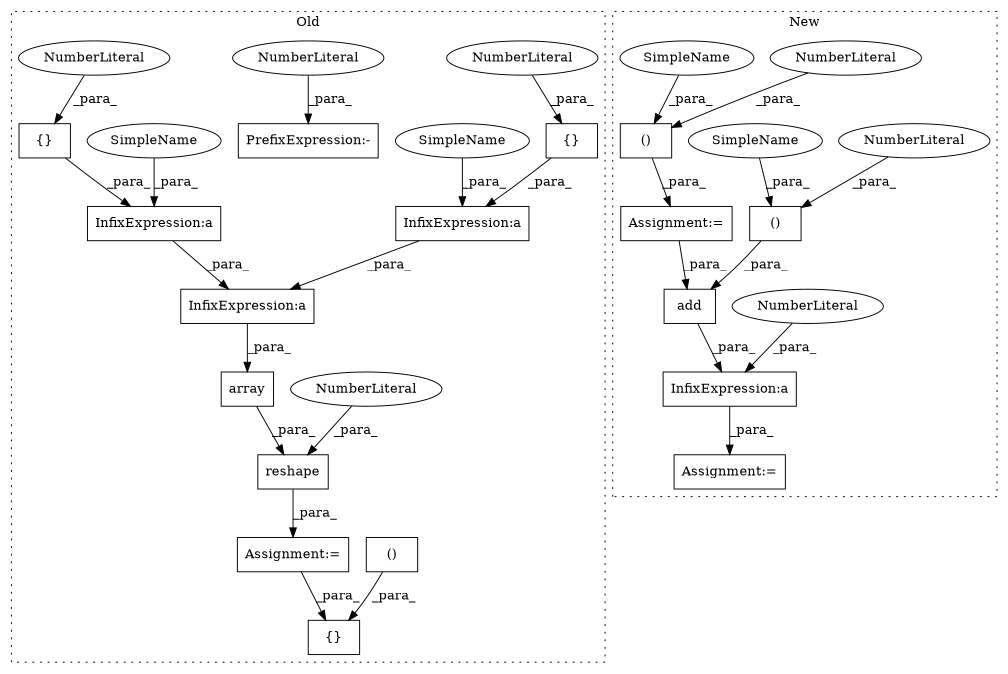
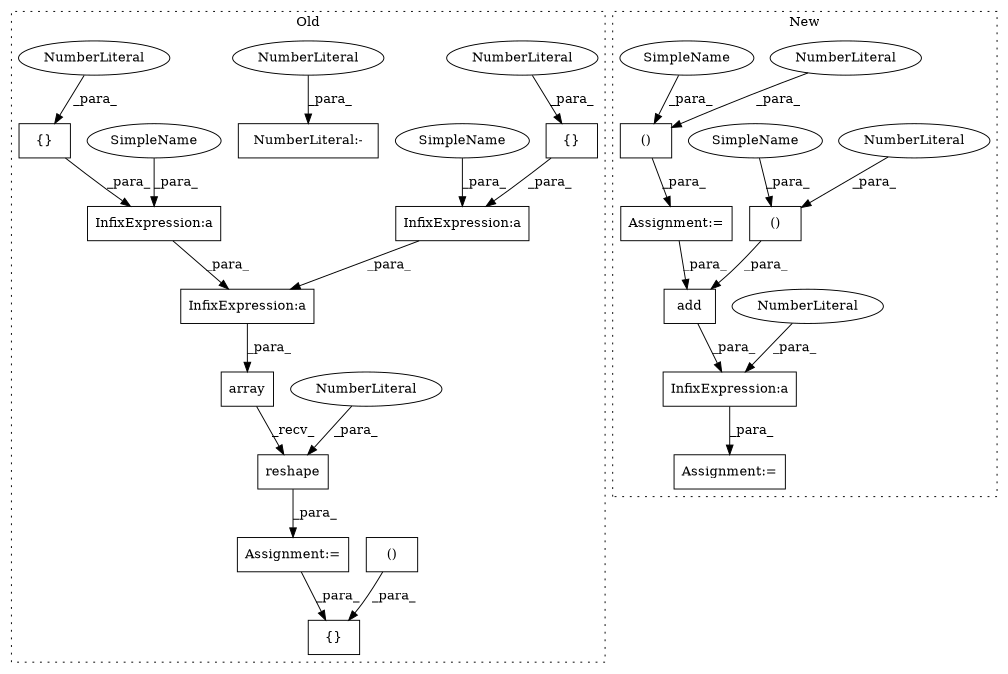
(308, 141) -> (308, 141)
(294, 431) -> (294, 431)
